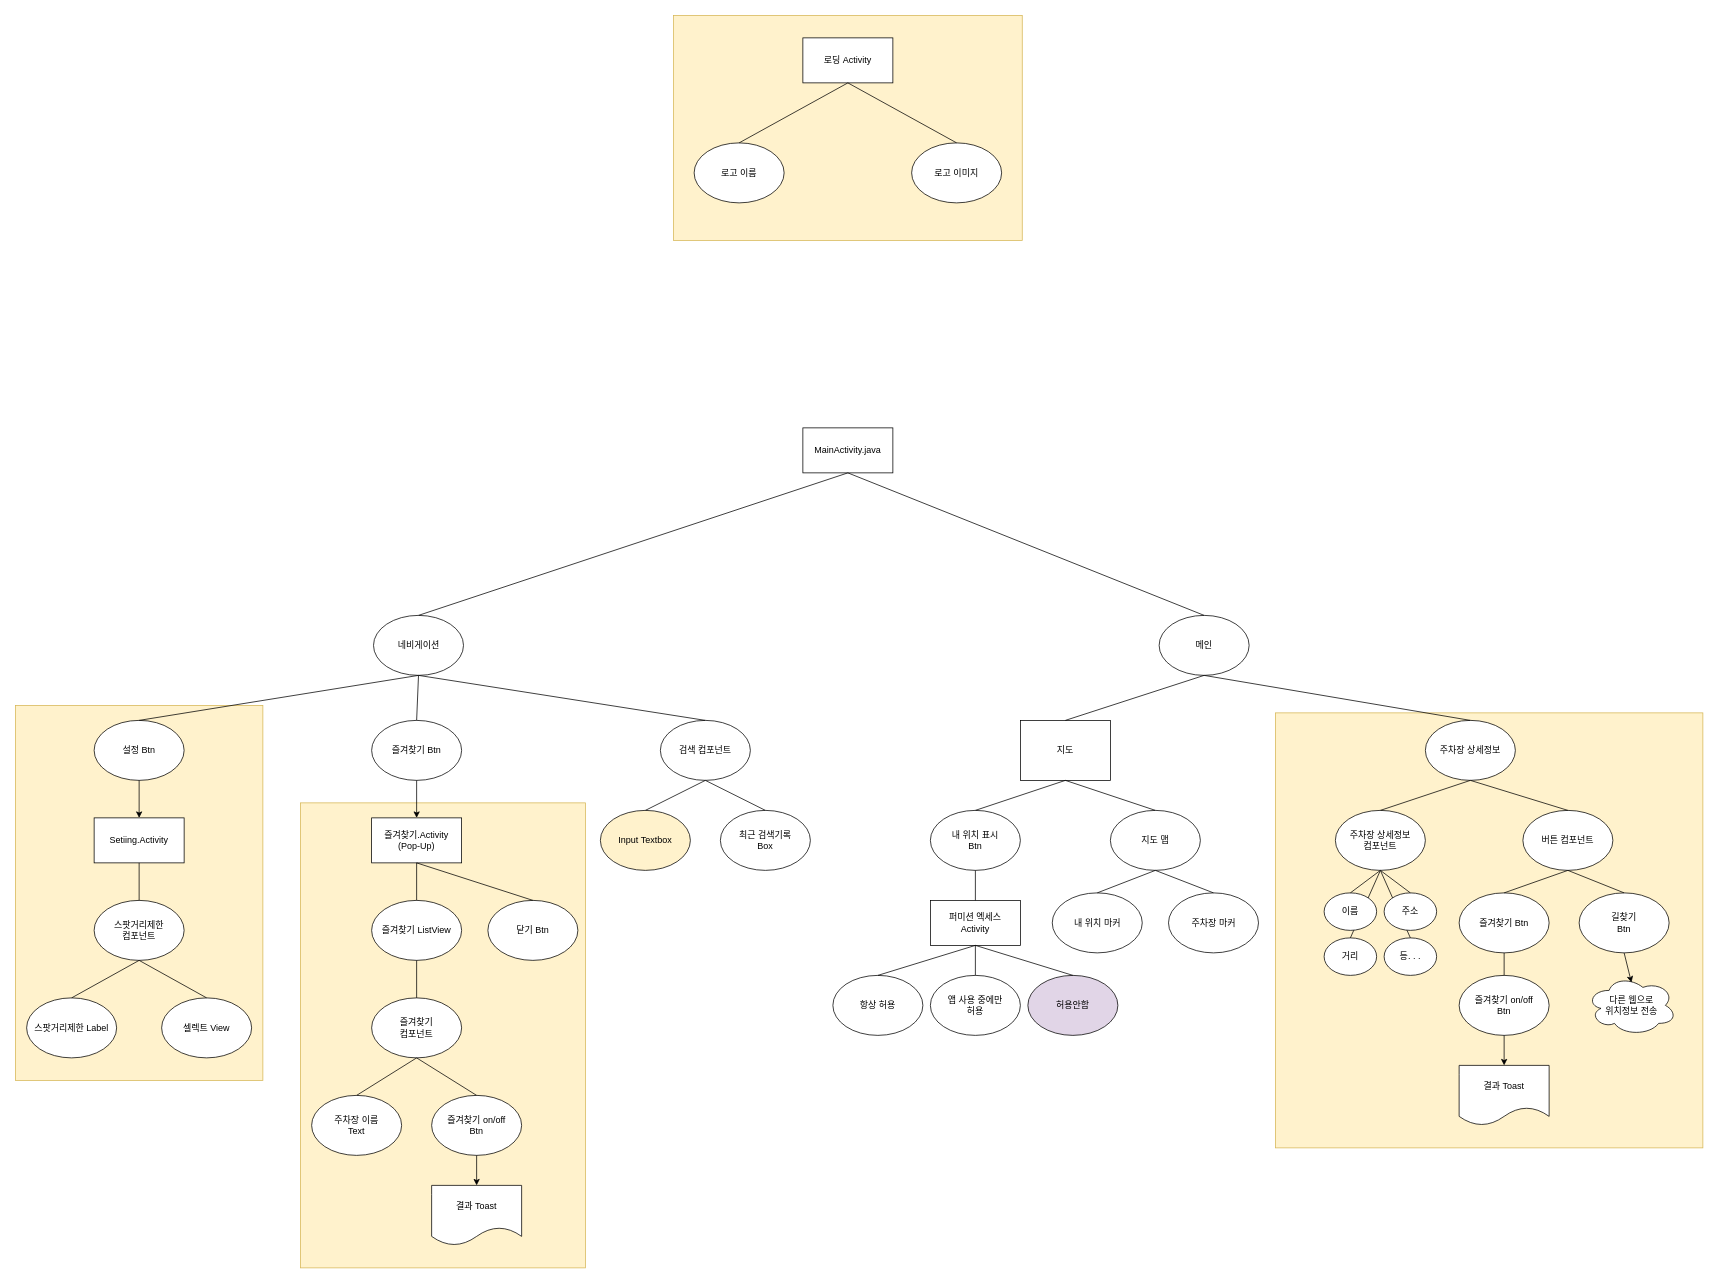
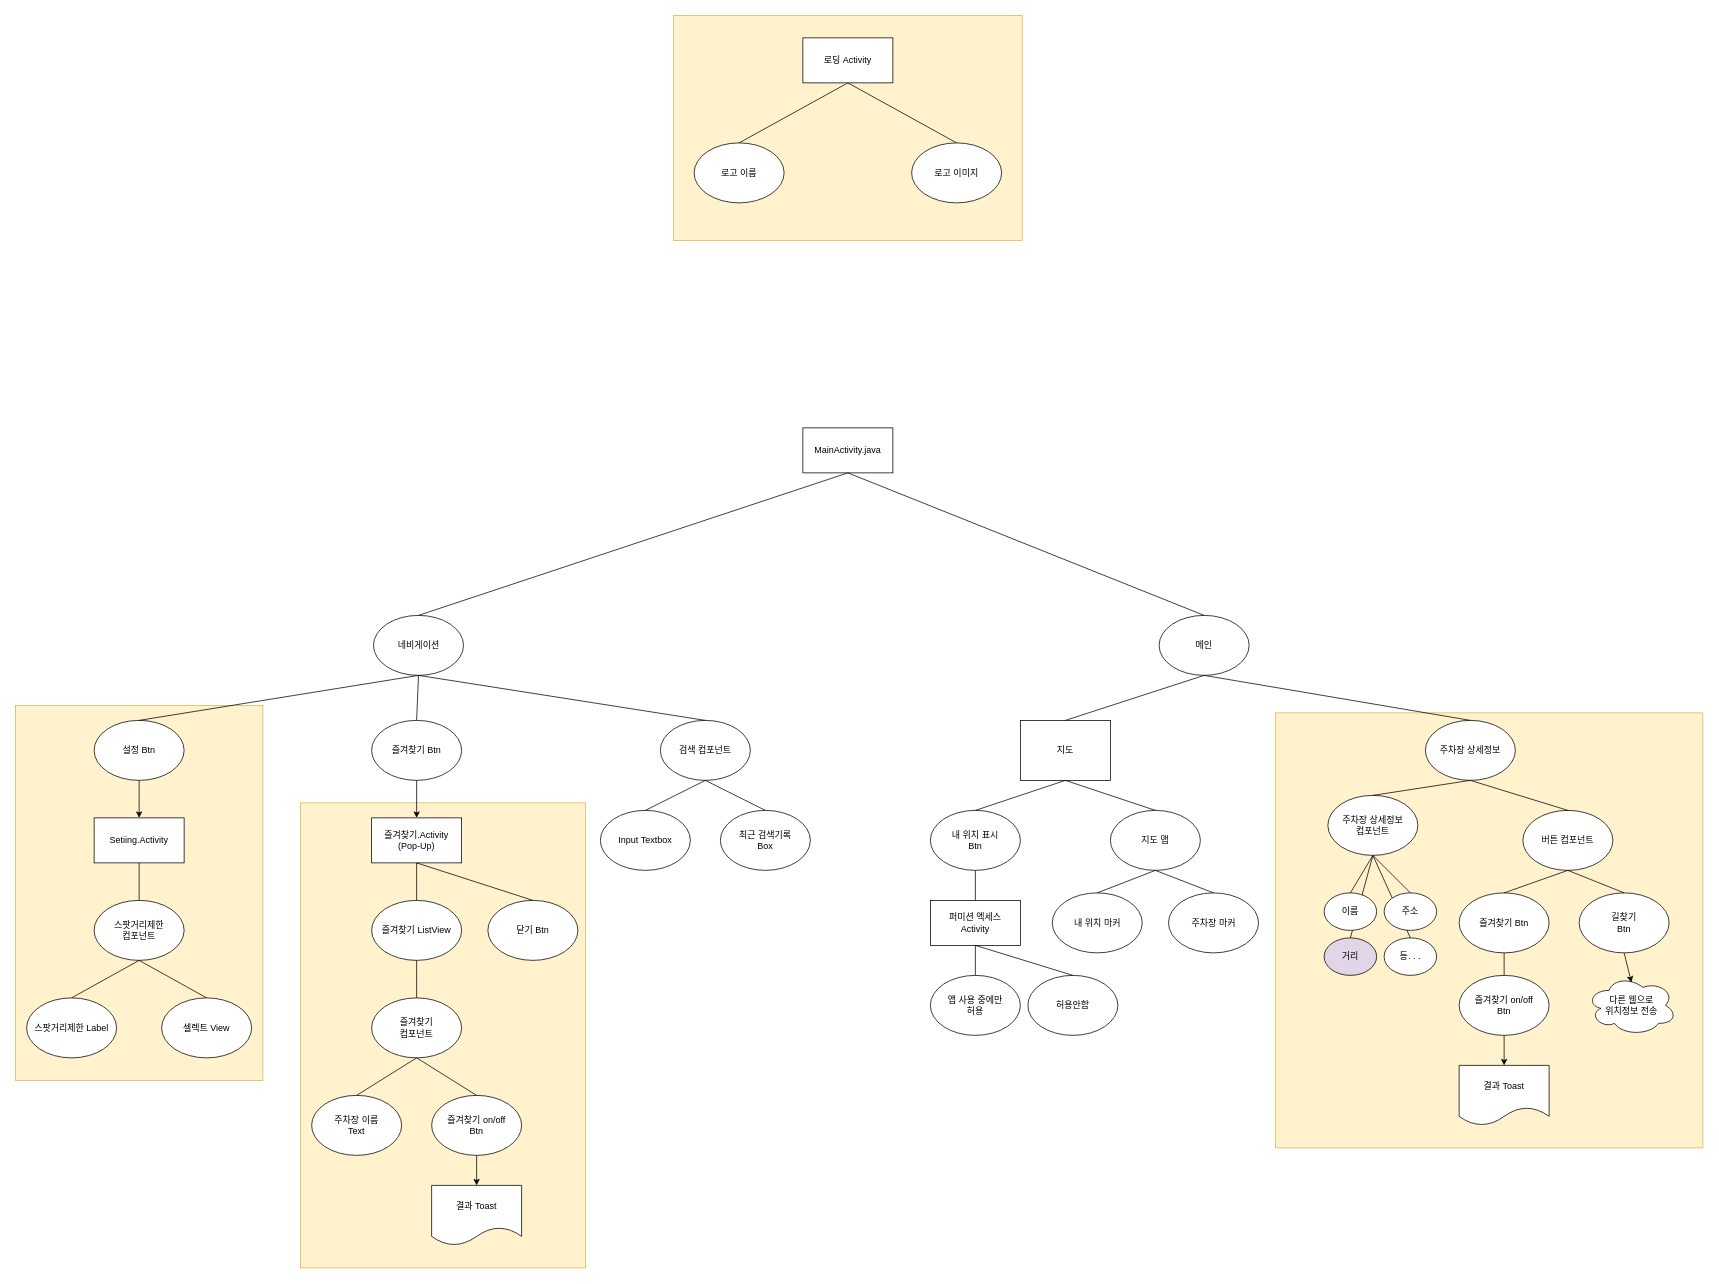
(645, 840) -> (645, 840)
(1380, 840) -> (1373, 825)
(1350, 957) -> (1350, 957)
(926, 961) -> none
(878, 1005) -> none
(1073, 1005) -> (1073, 1005)
